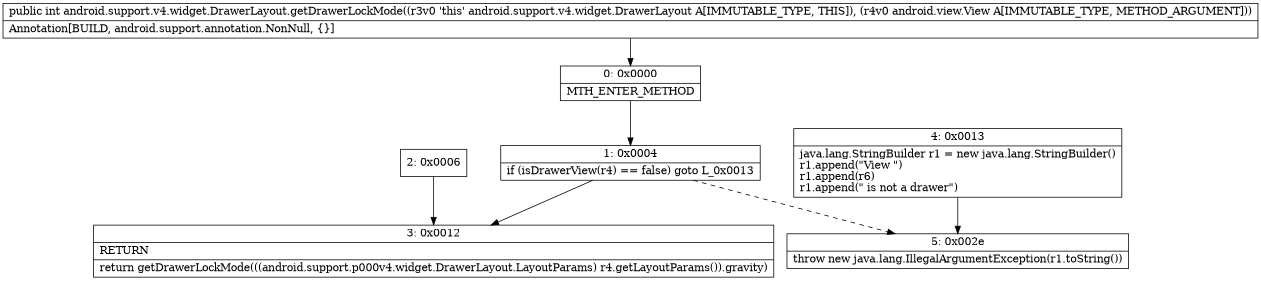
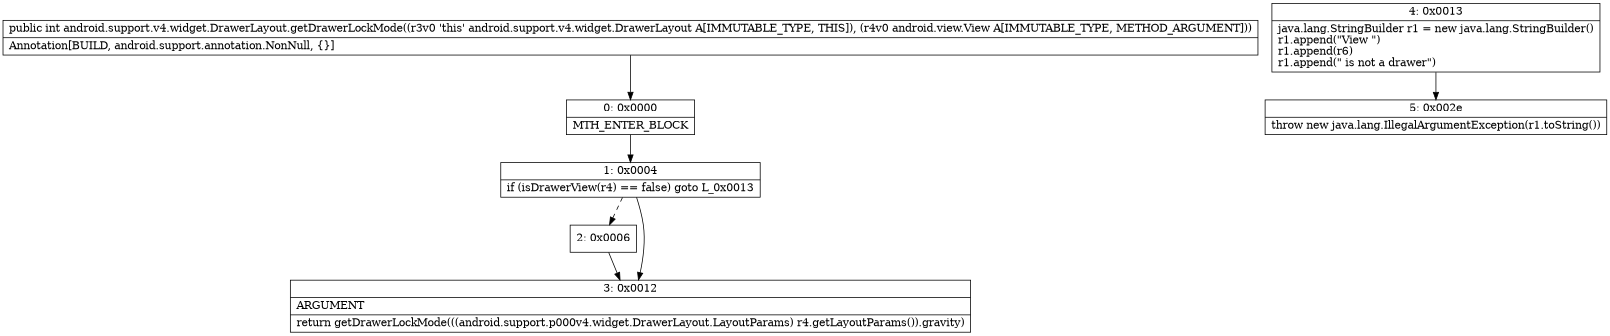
(630, 92) -> (630, 126)
(790, 206) -> (618, 208)
(124, 251) -> (330, 306)
